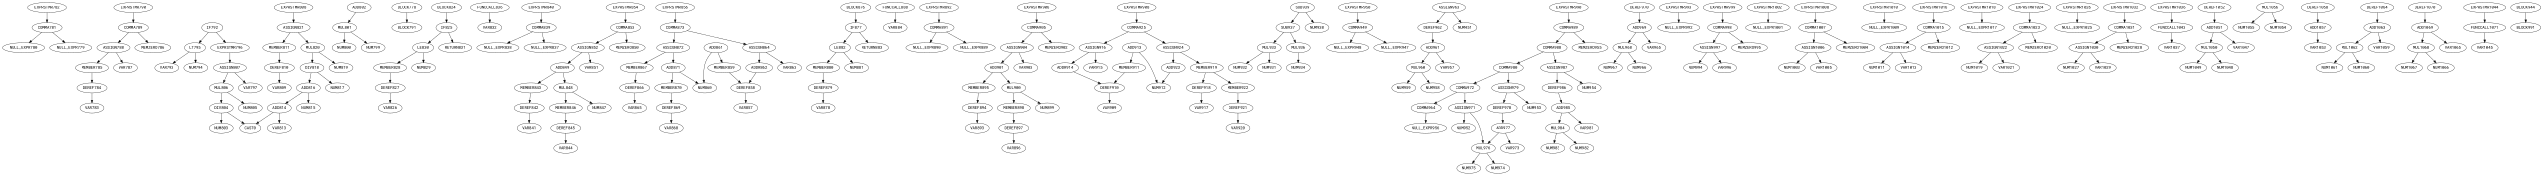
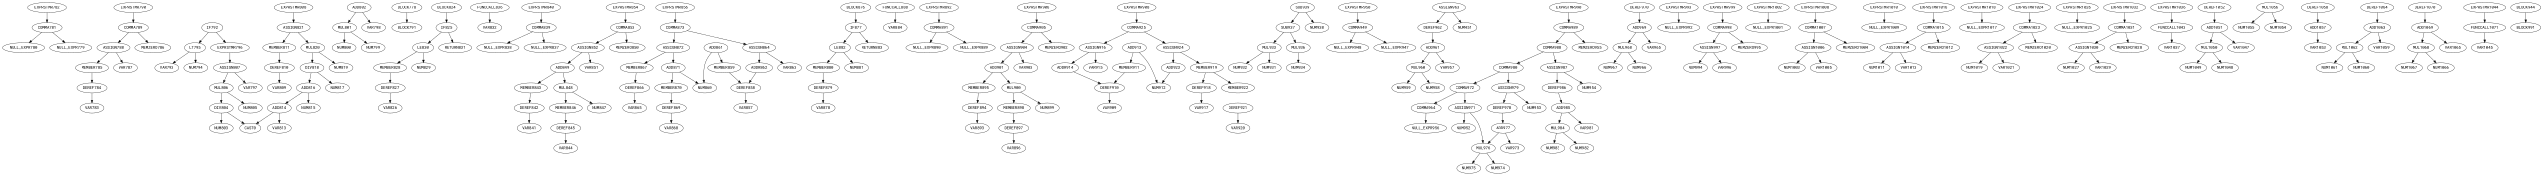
none -> (374, 28)
(1238, 97) -> none
